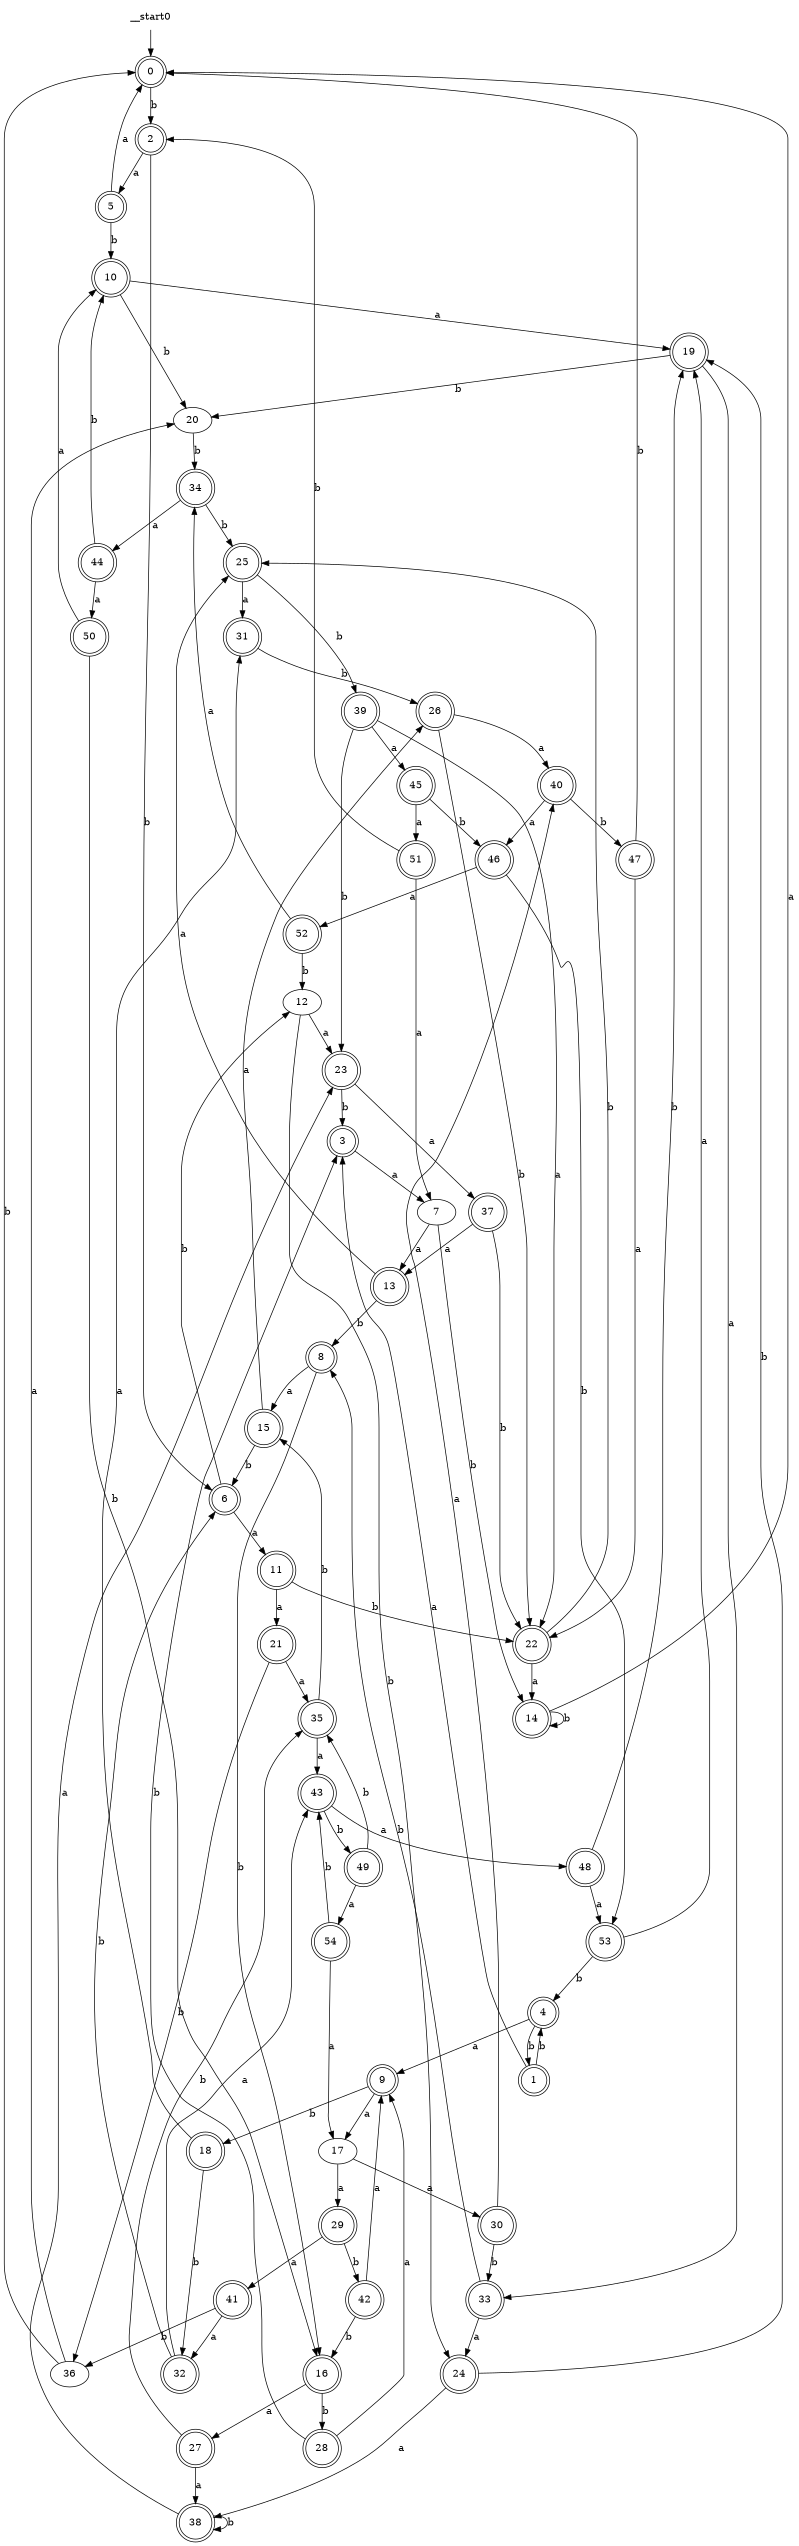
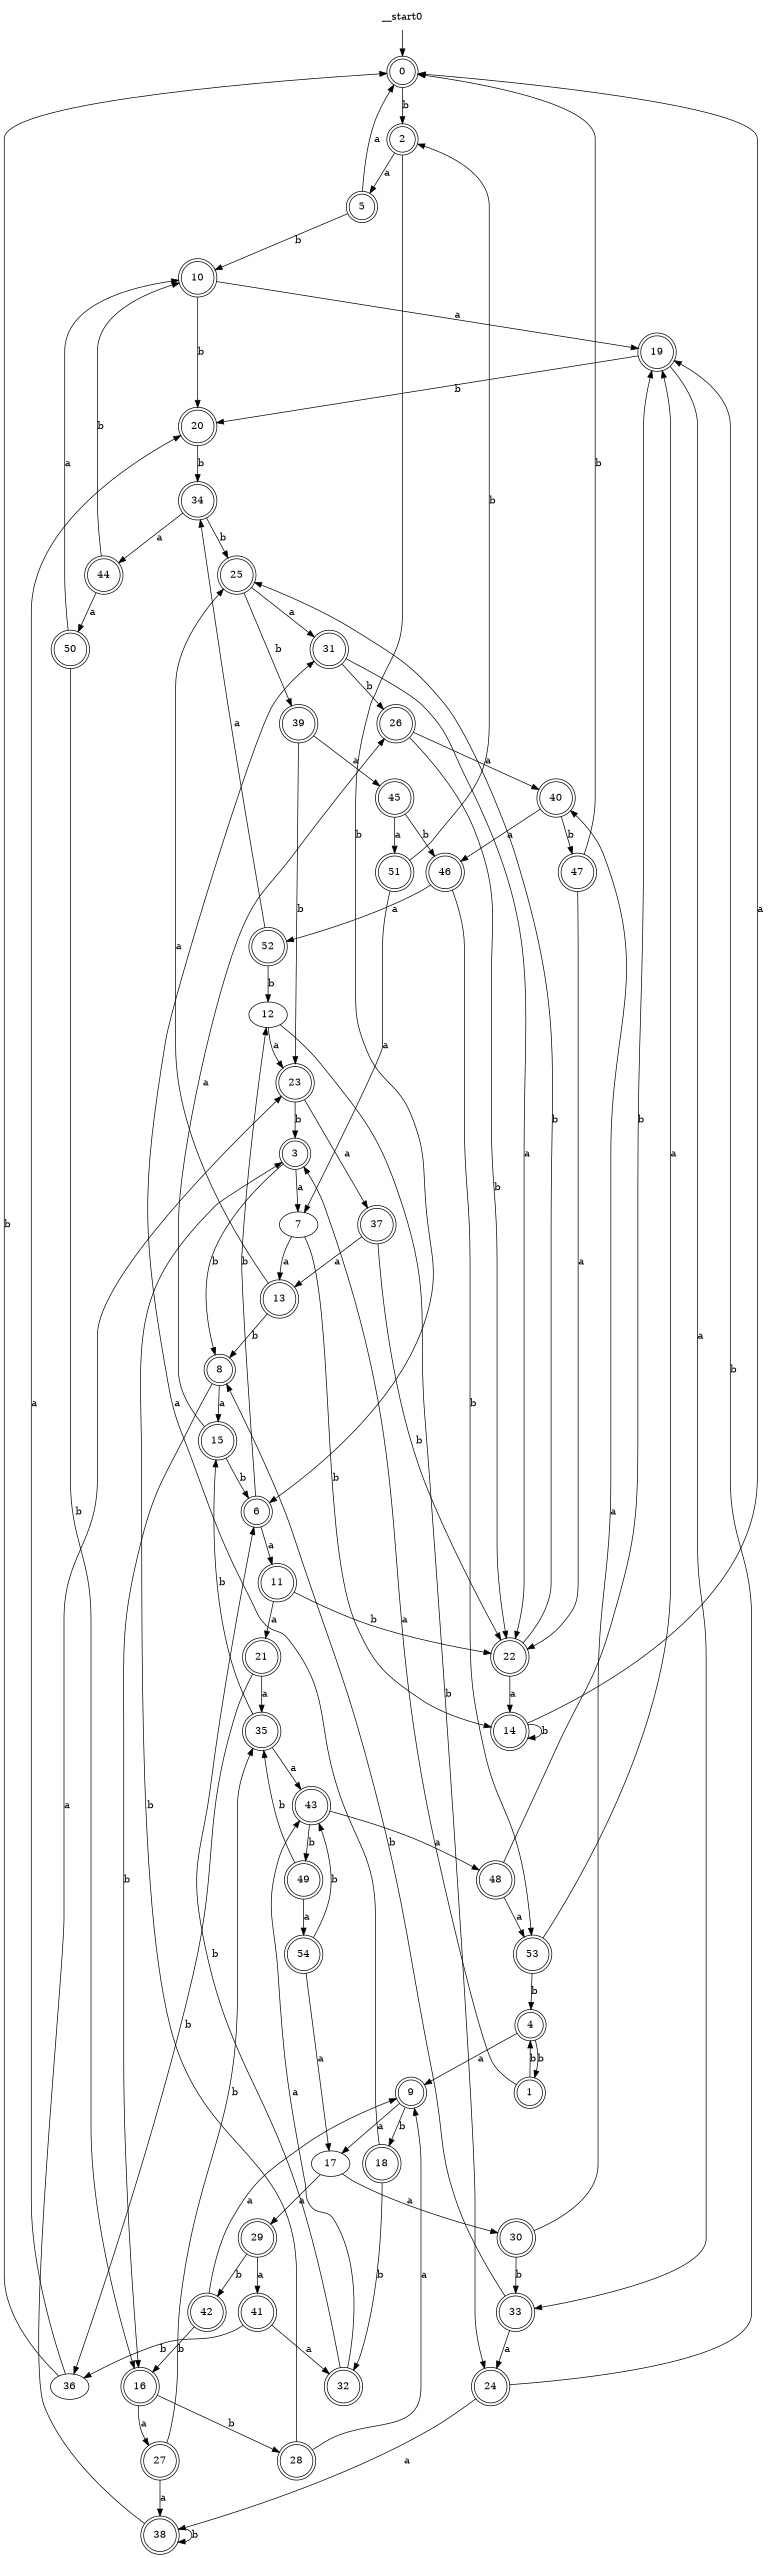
(193, 420) -> (198, 426)
(556, 1130) -> (525, 1112)
none -> (217, 1245)
